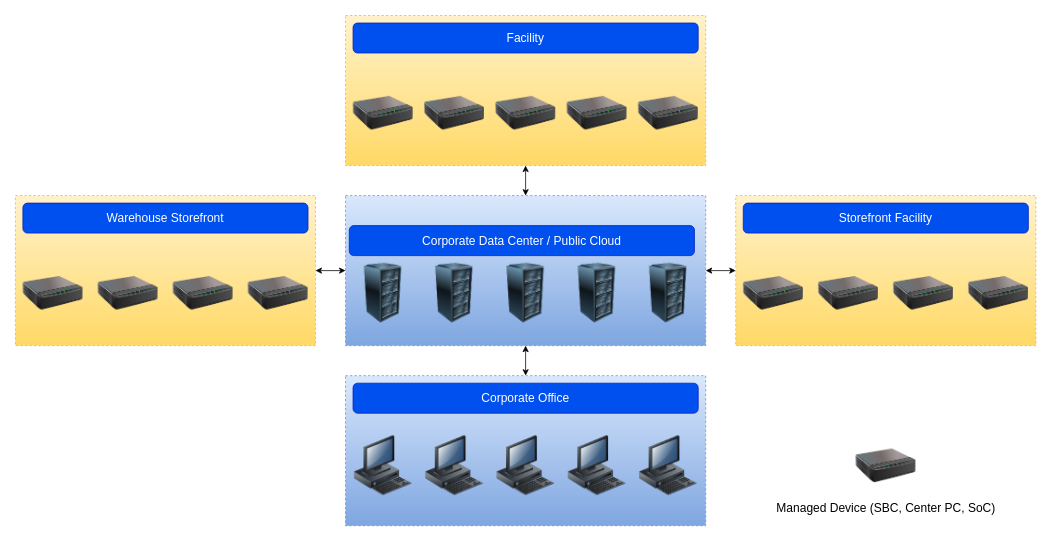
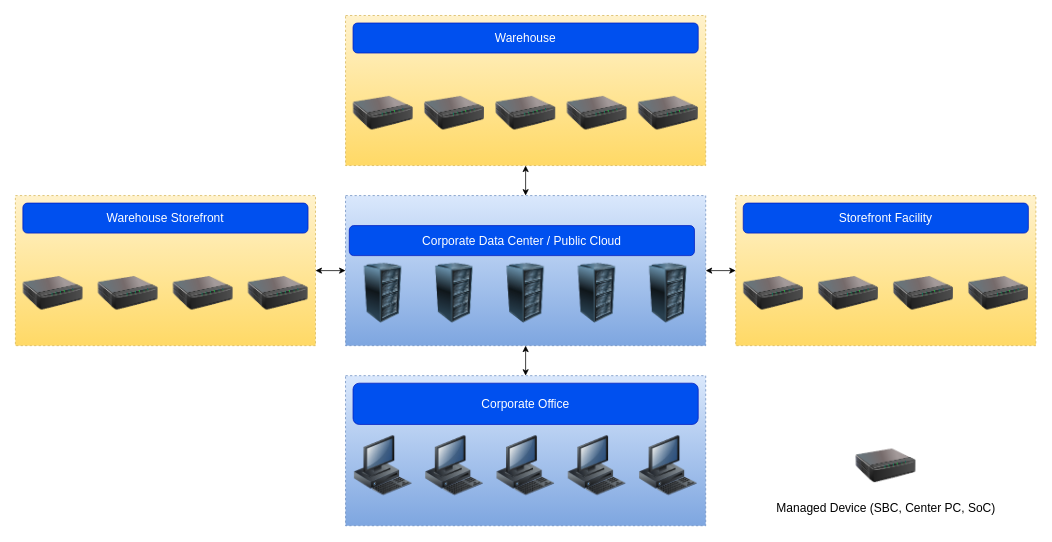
(525, 38) -> (525, 38)
(525, 398) -> (525, 404)
